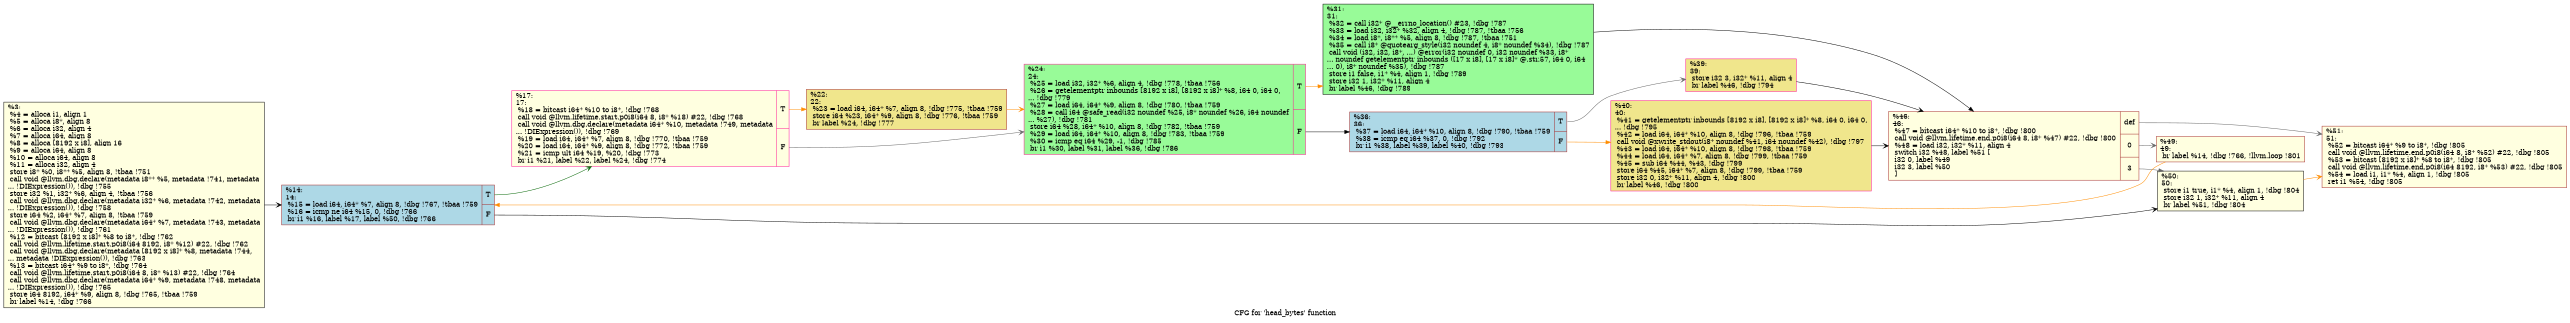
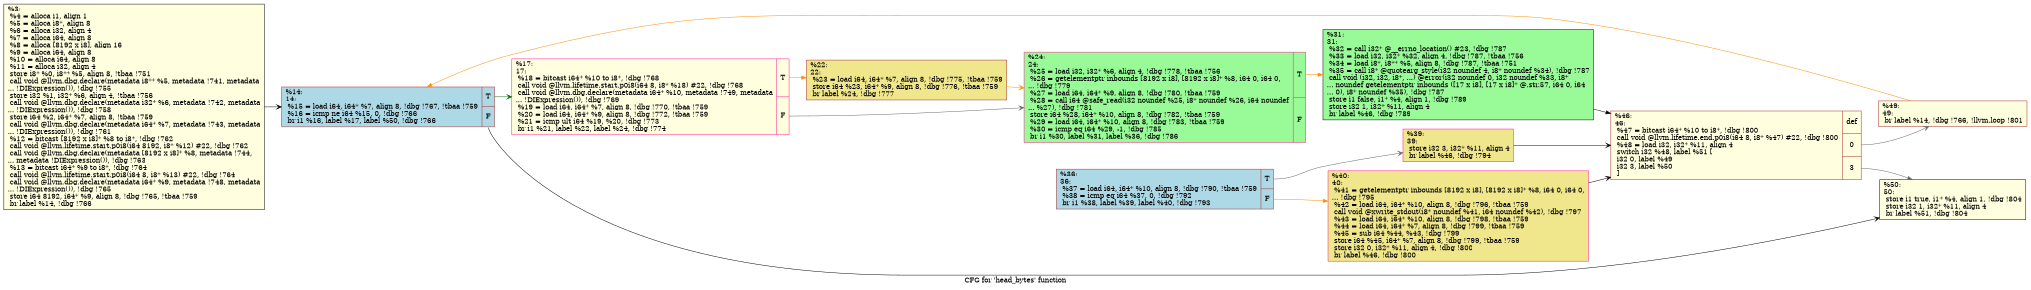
(1325, 132) -> none
(2444, 157) -> none
